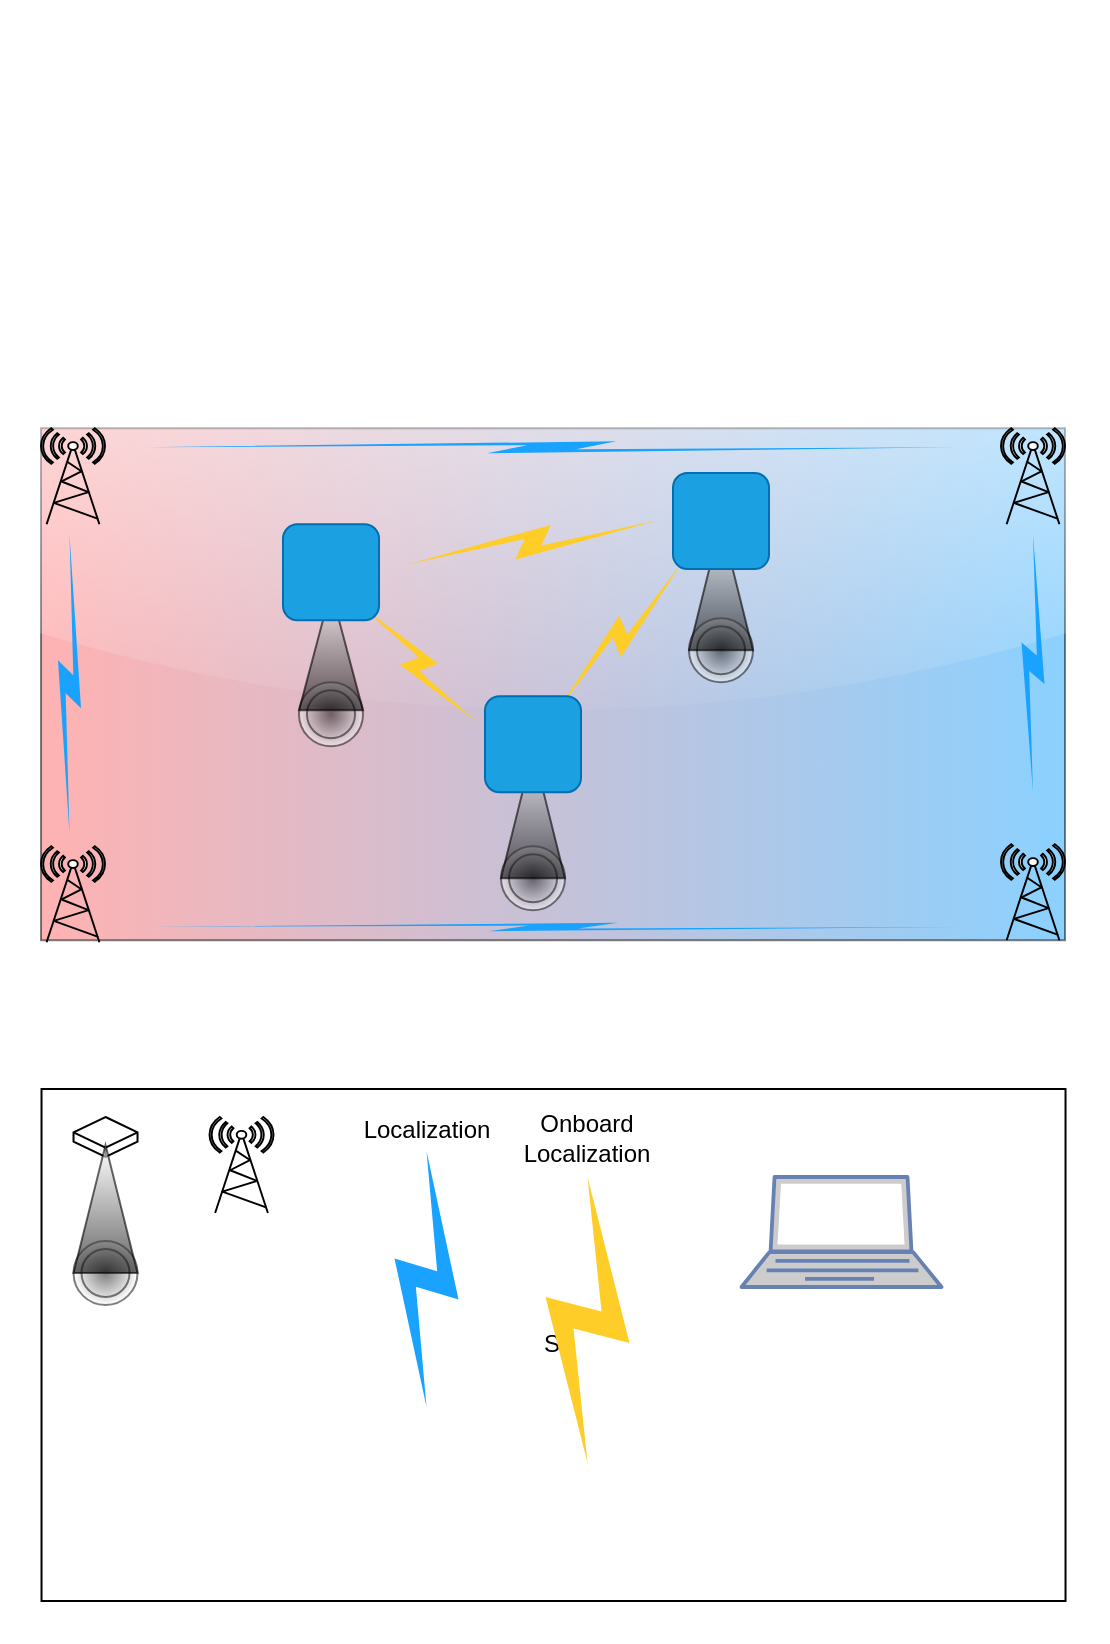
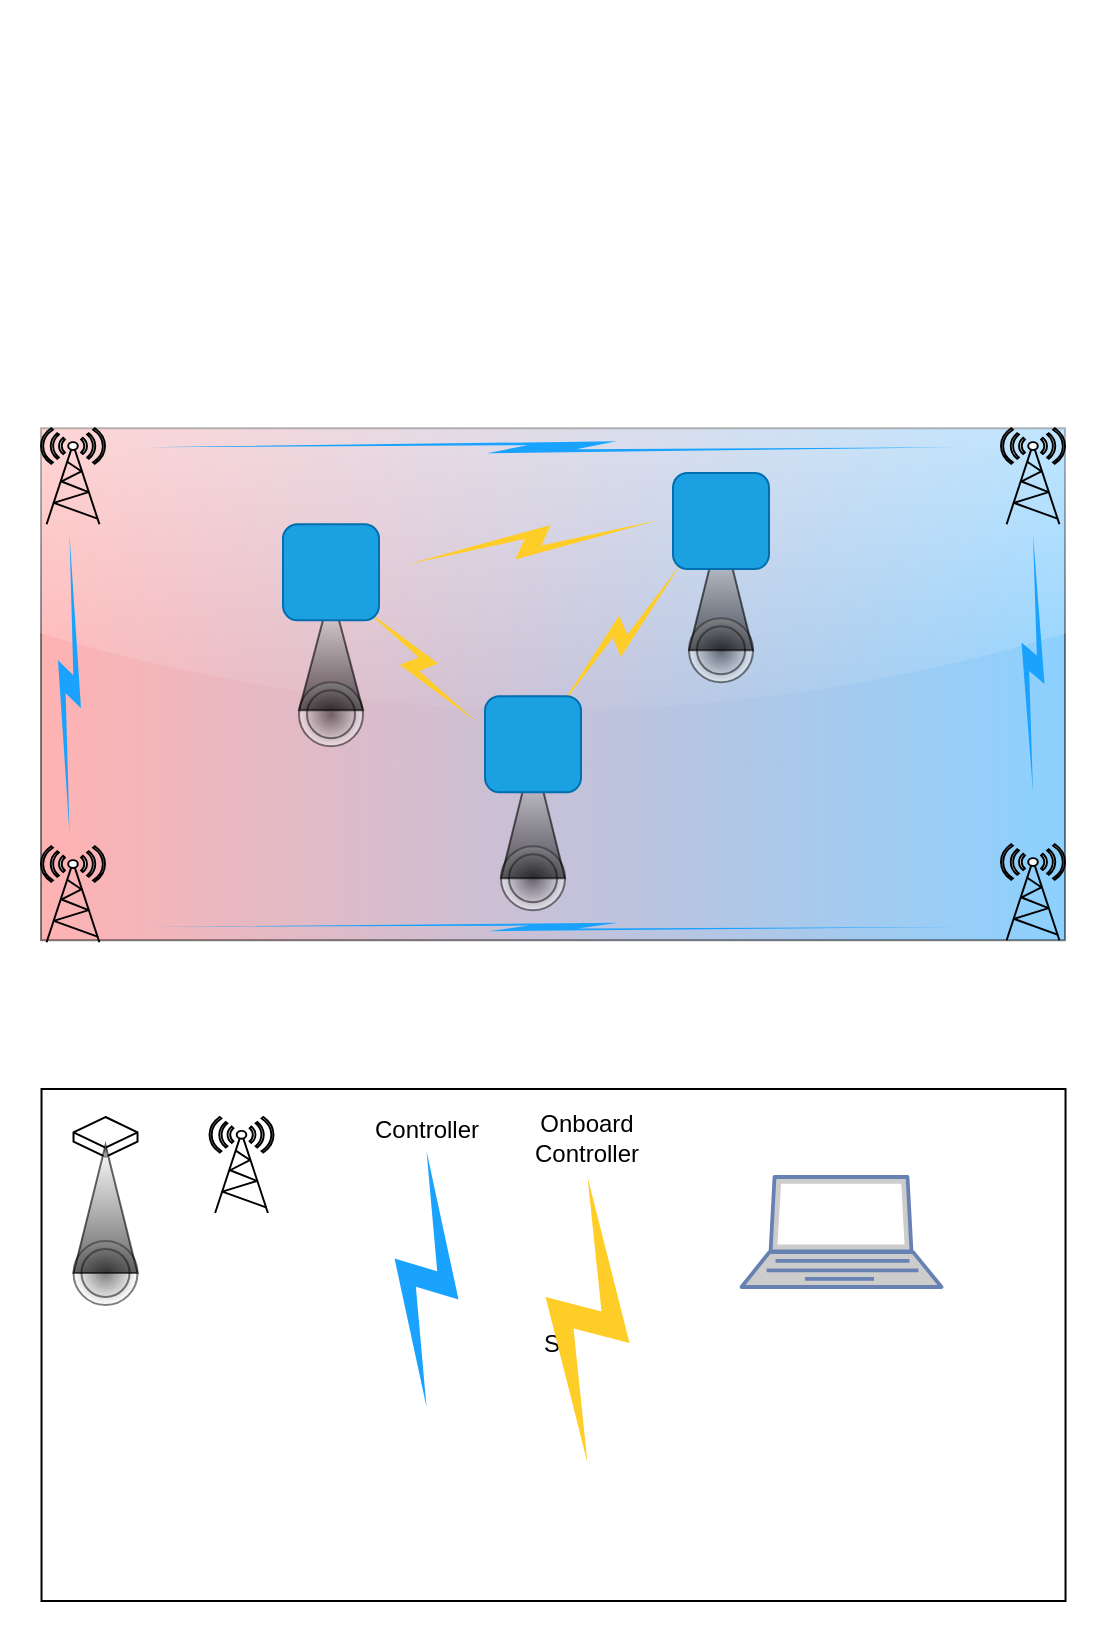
(428, 1131) -> (428, 1131)
(588, 1139) -> (588, 1139)
